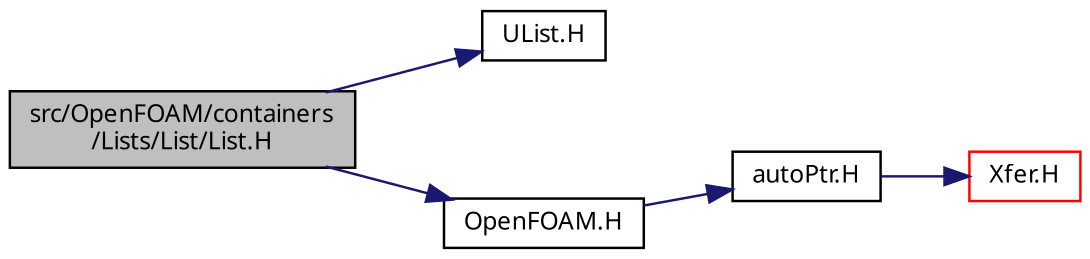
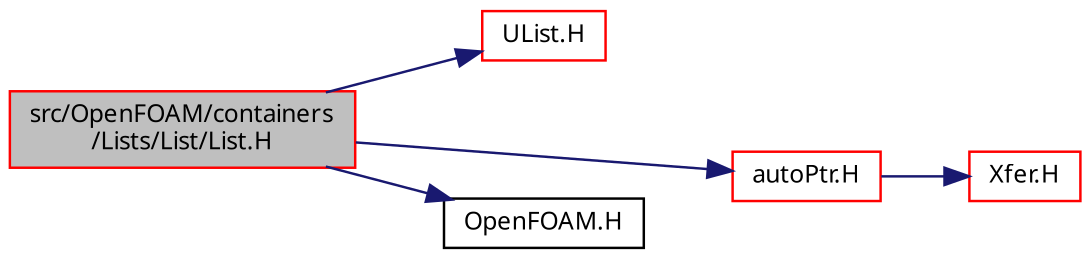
(544, 36) -> (544, 36)
(183, 130) -> (183, 130)
(807, 176) -> (807, 176)
(676, 200) -> (532, 156)
